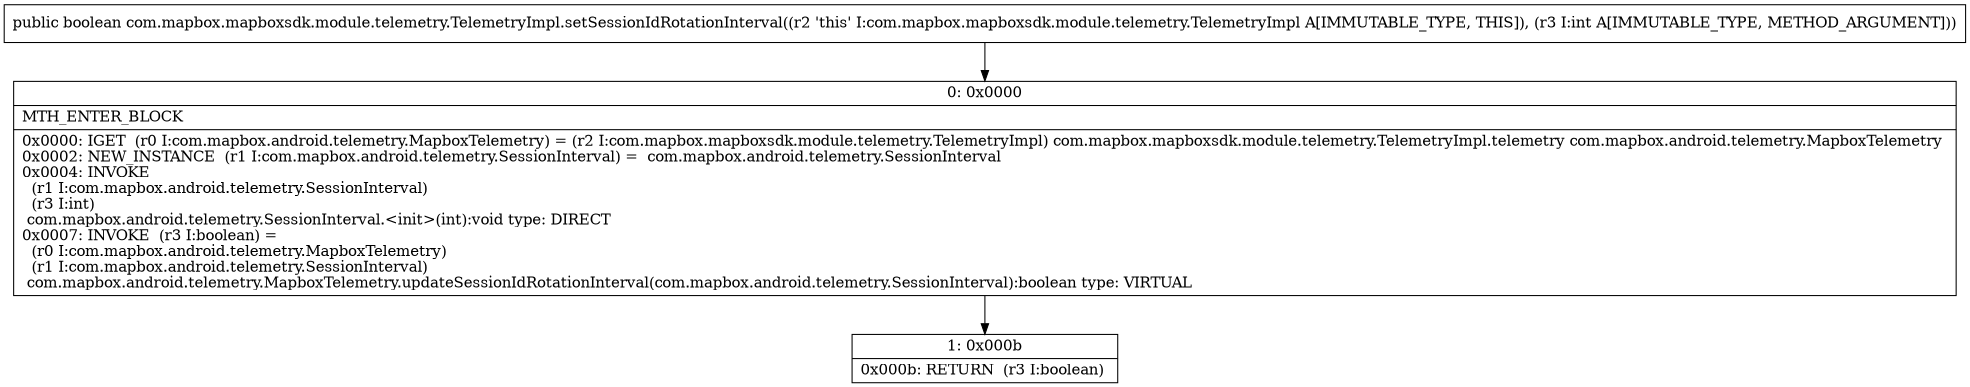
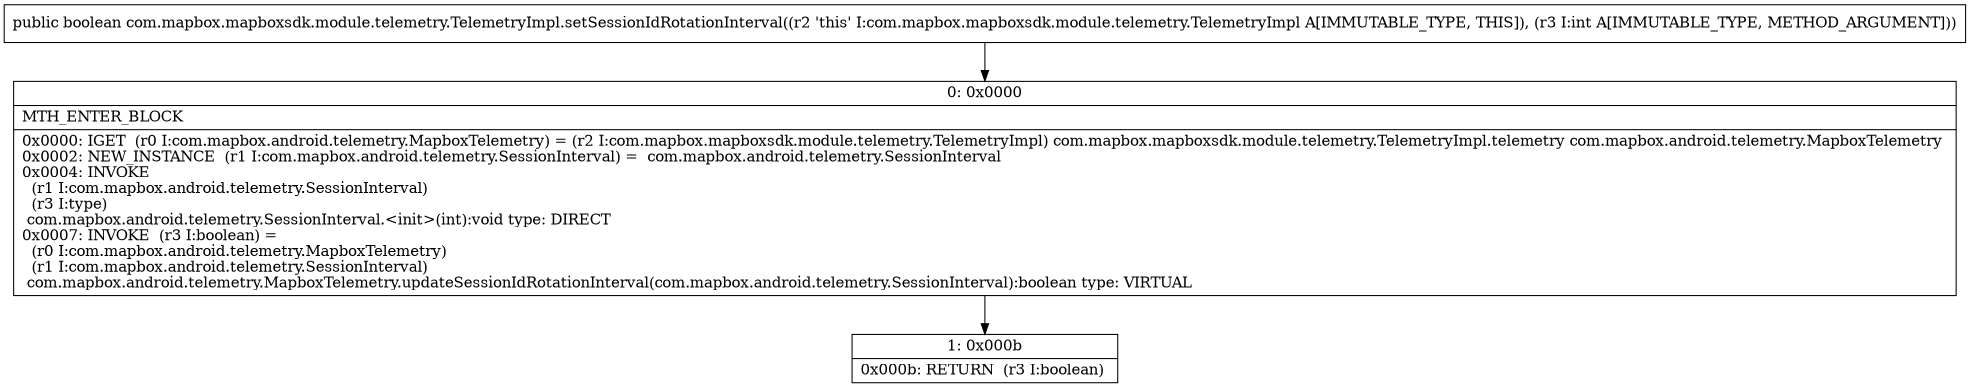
(59, 204) -> (65, 204)
